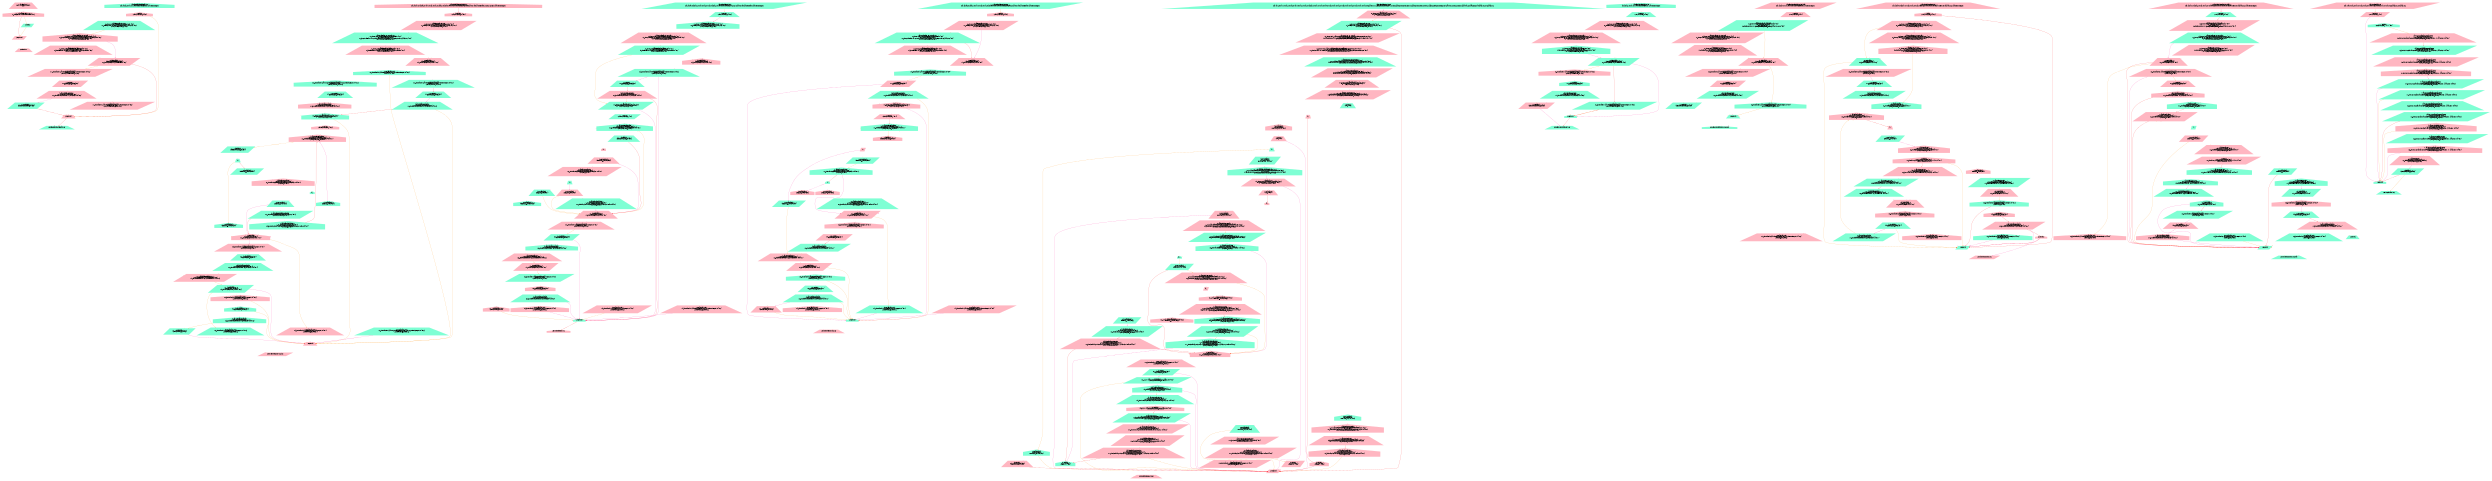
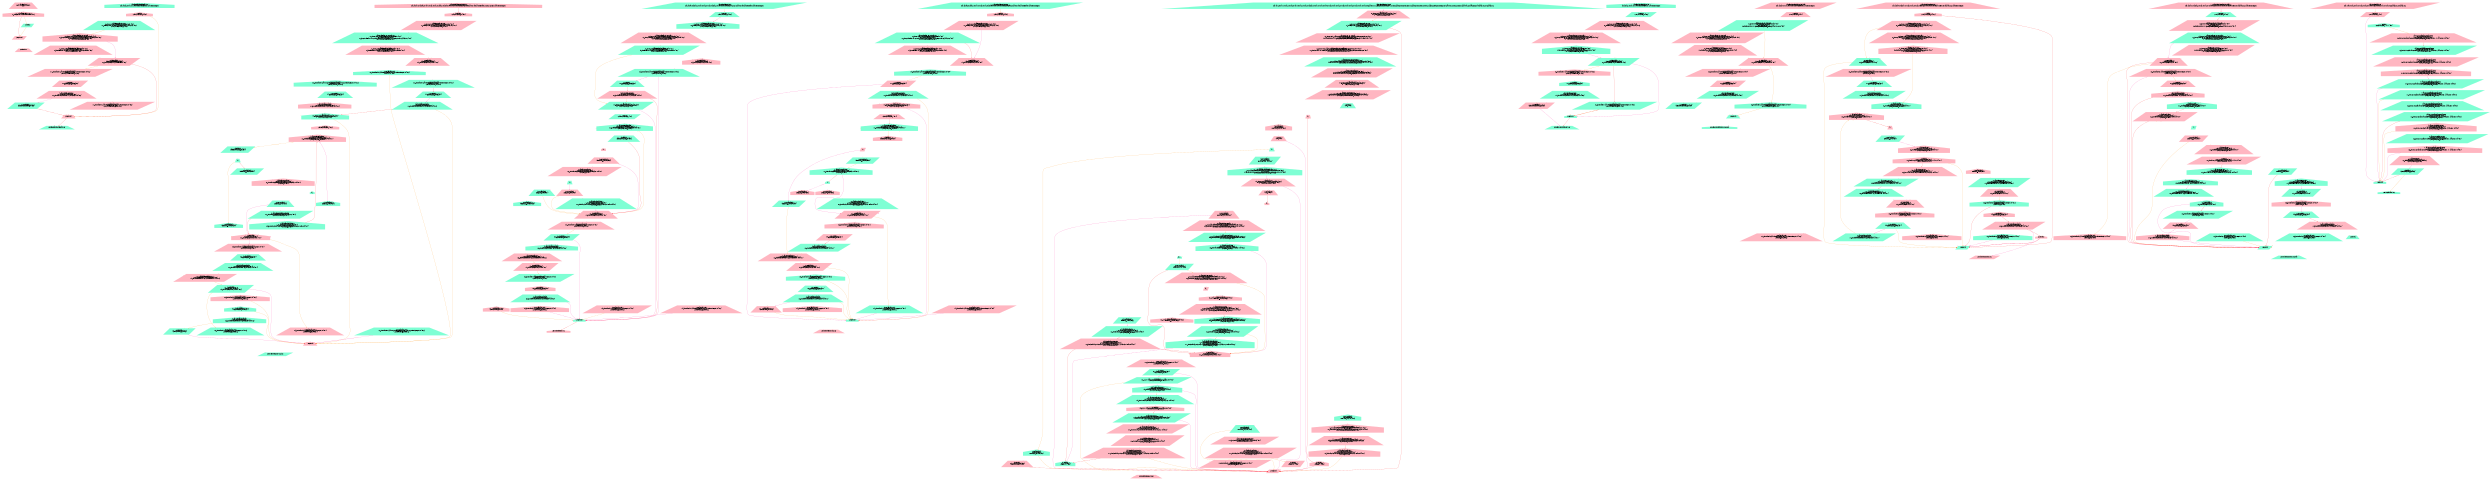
(1641, 15) -> (1641, 15)
(2389, 193) -> (2389, 193)
(275, 354) -> (275, 354)
